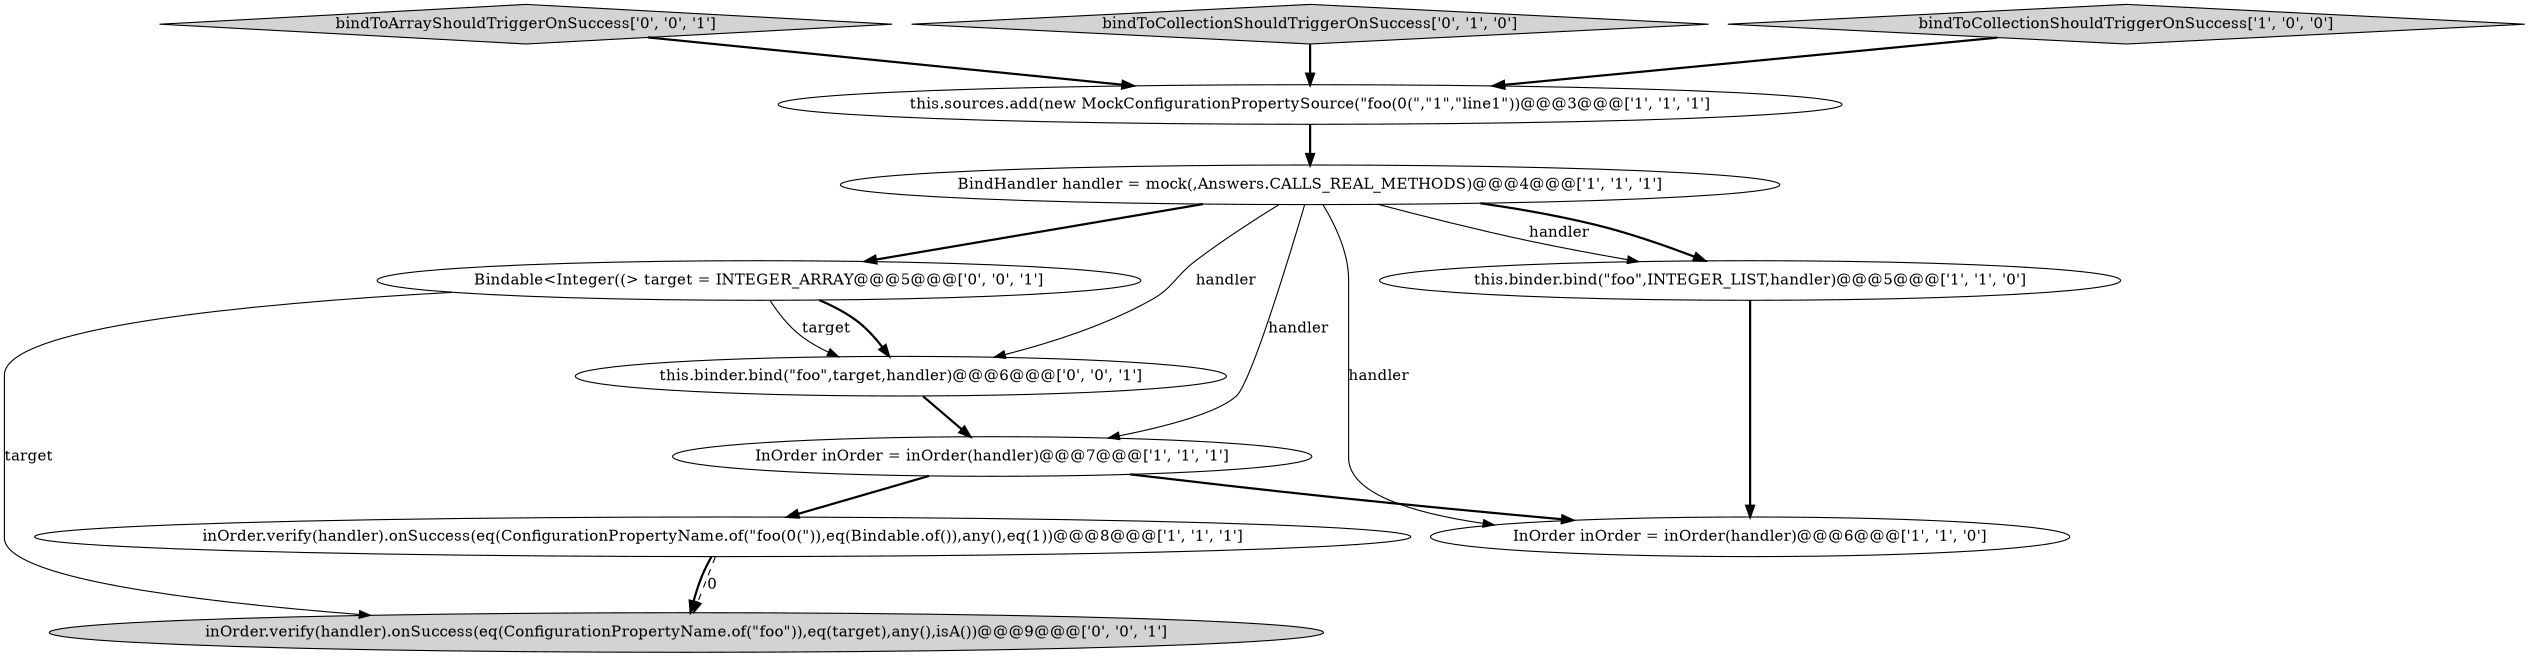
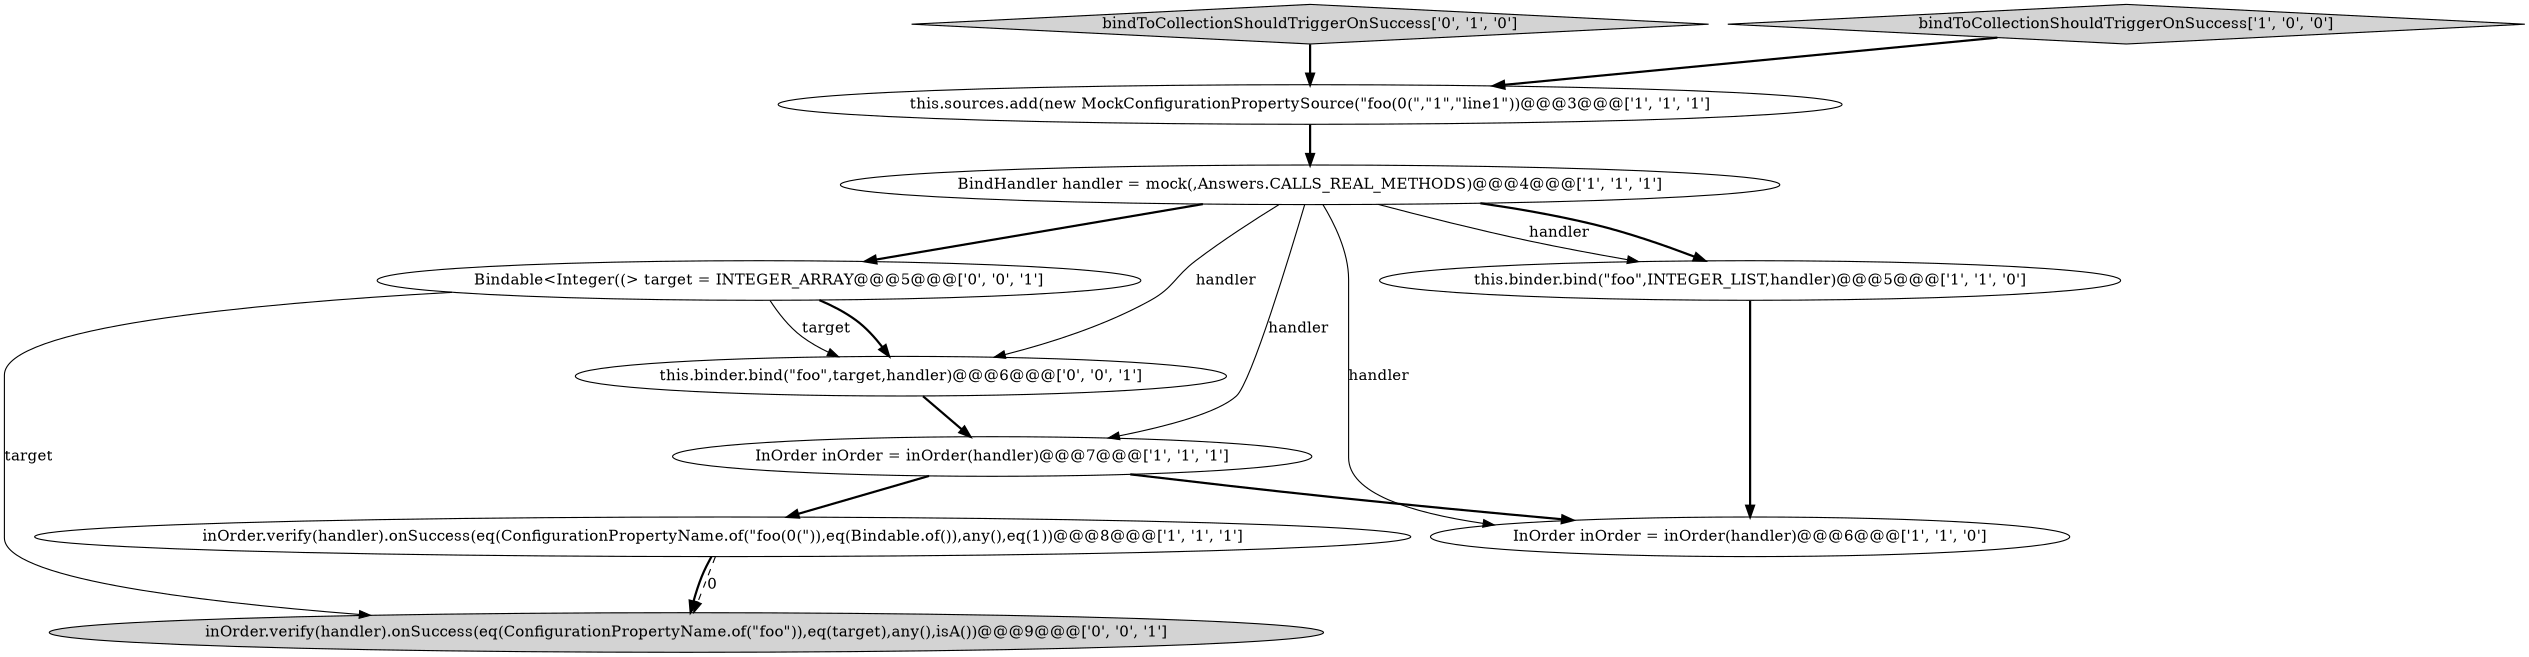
(526, 24) -> none
